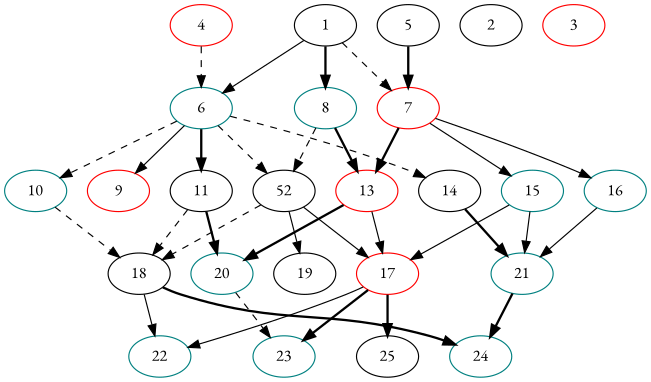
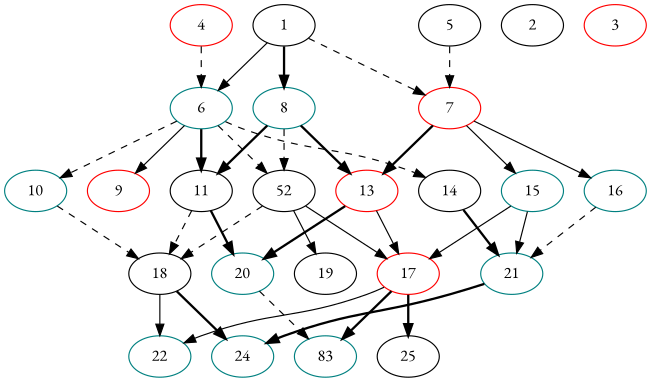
(408, 61) -> (450, 61)
none -> (248, 144)
(573, 228) -> (568, 229)
(284, 356) -> (325, 356)
